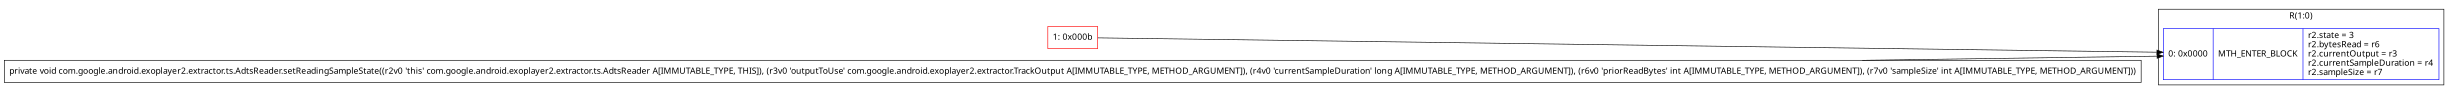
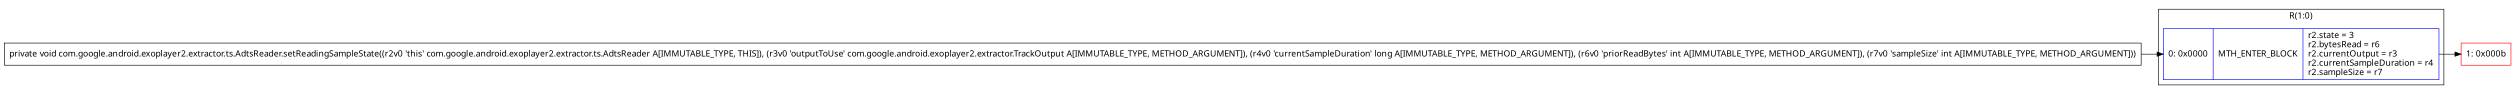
(1627, 45) -> (2448, 54)
